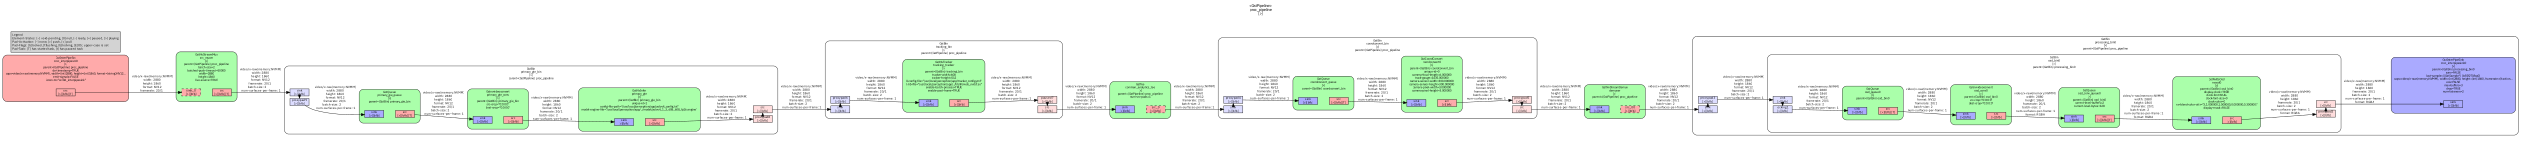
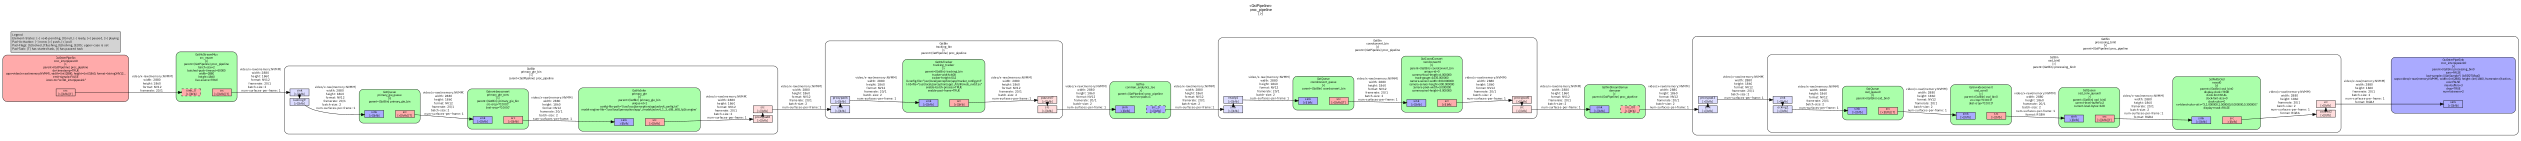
(1233, 100) -> (1233, 100)
(300, 102) -> (300, 102)
(1156, 109) -> (1156, 109)
(2326, 114) -> (2326, 114)
